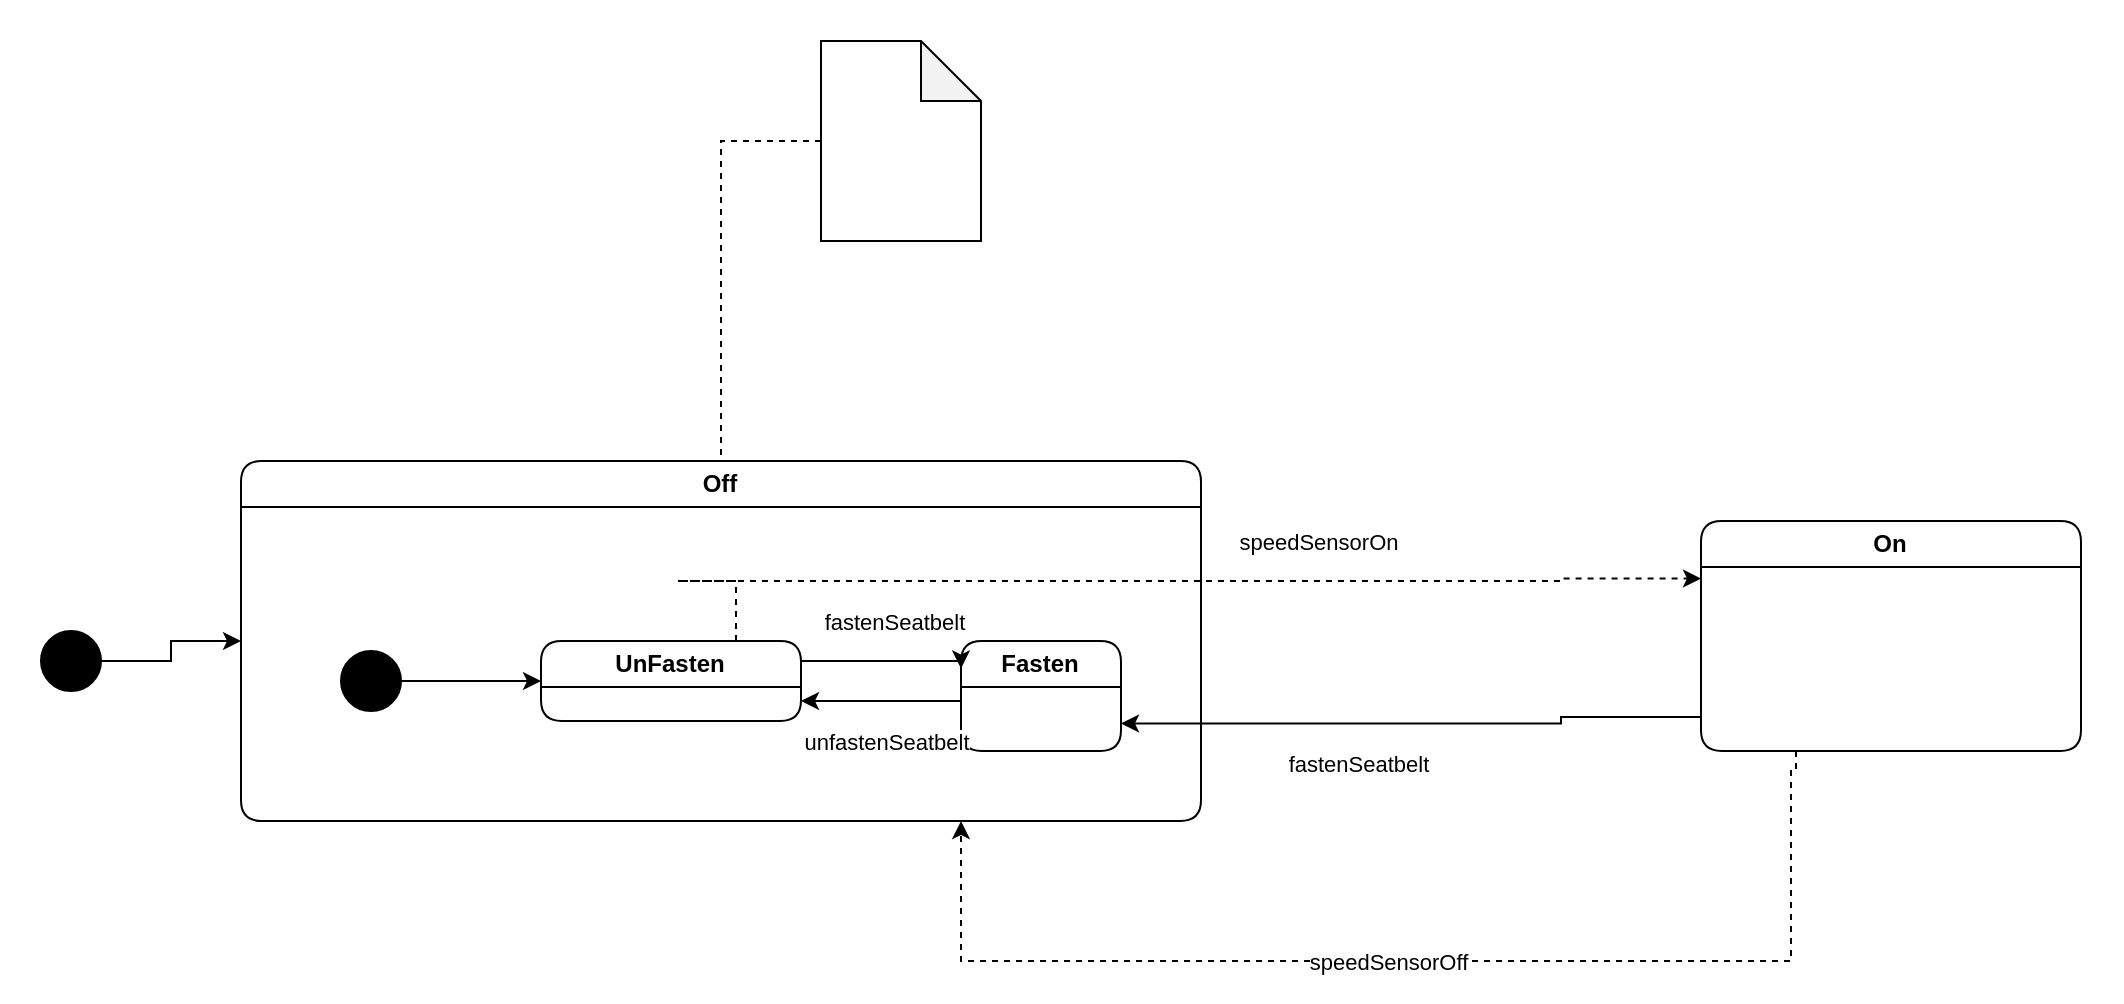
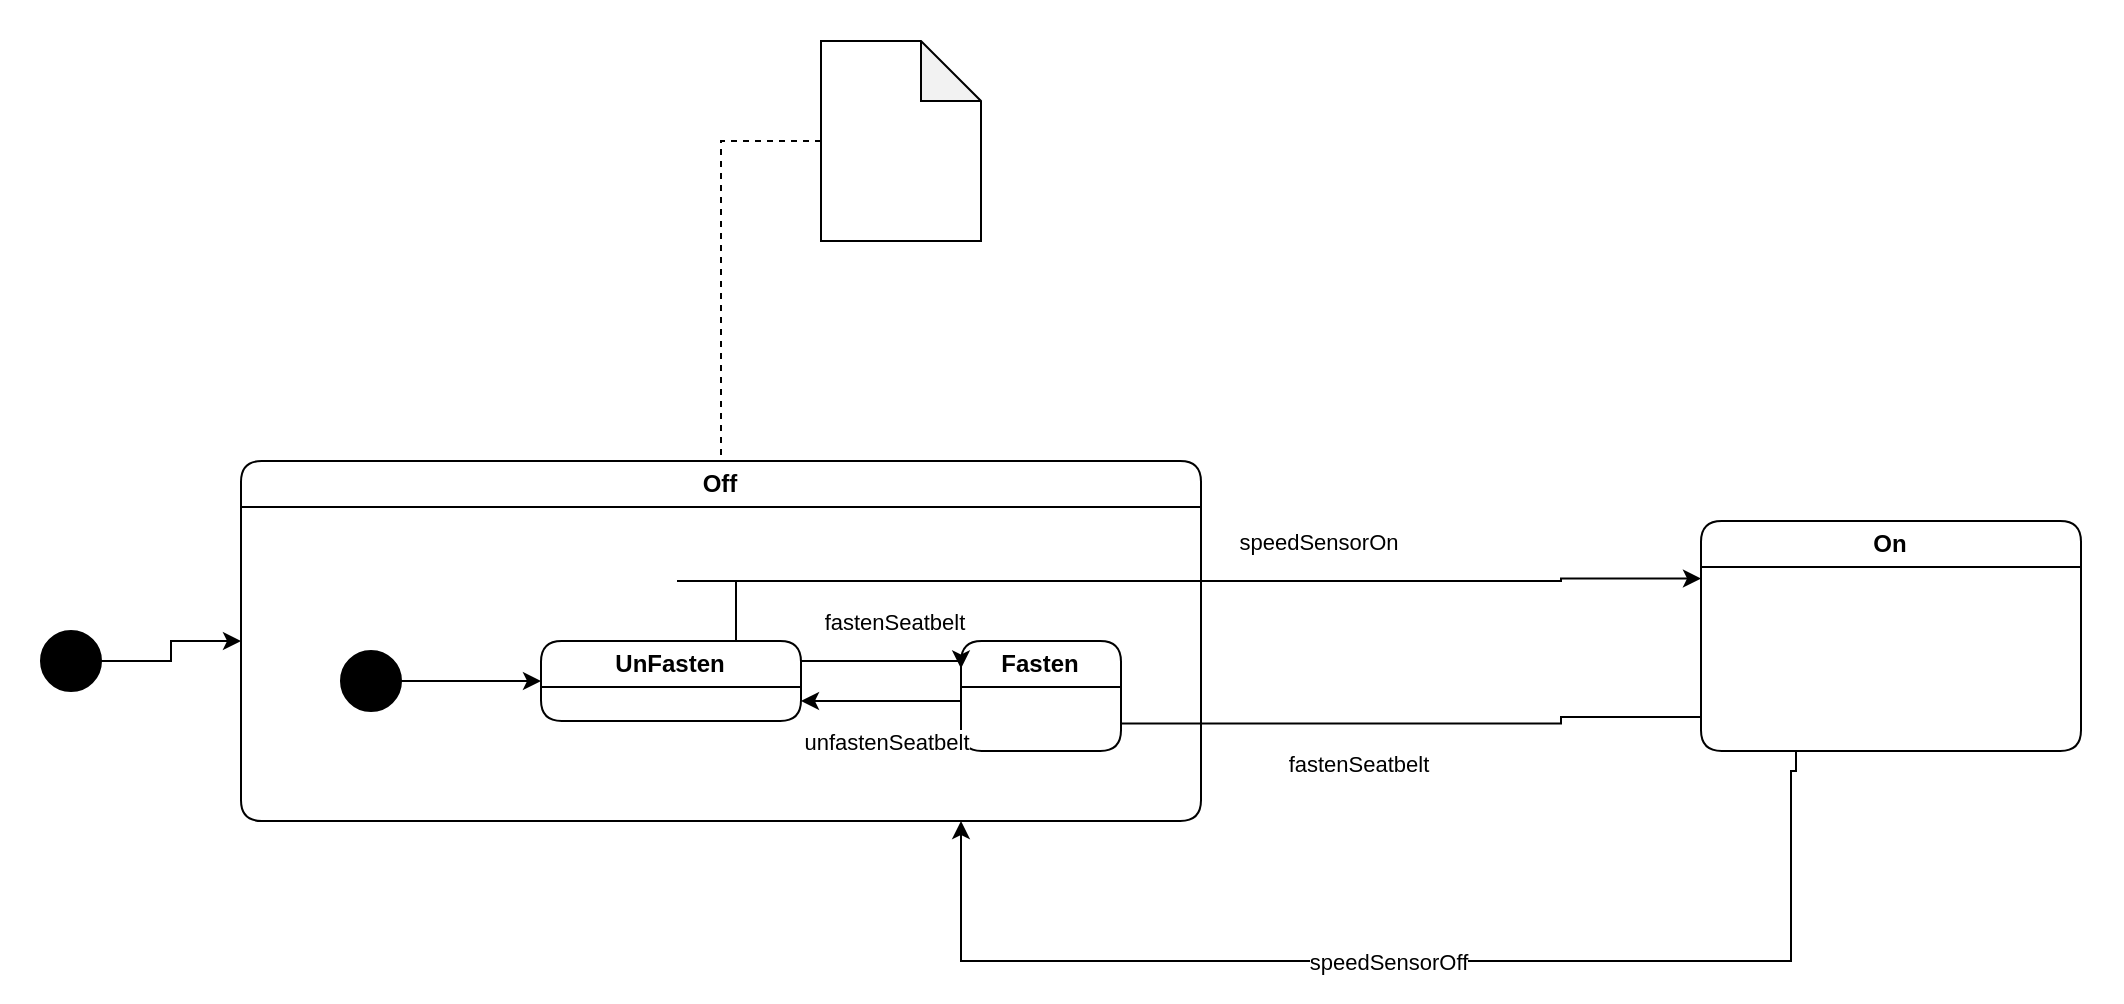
(879, 581) -> (879, 581)
(1136, 724) -> (1131, 724)
(1734, 961) -> (1734, 961)
